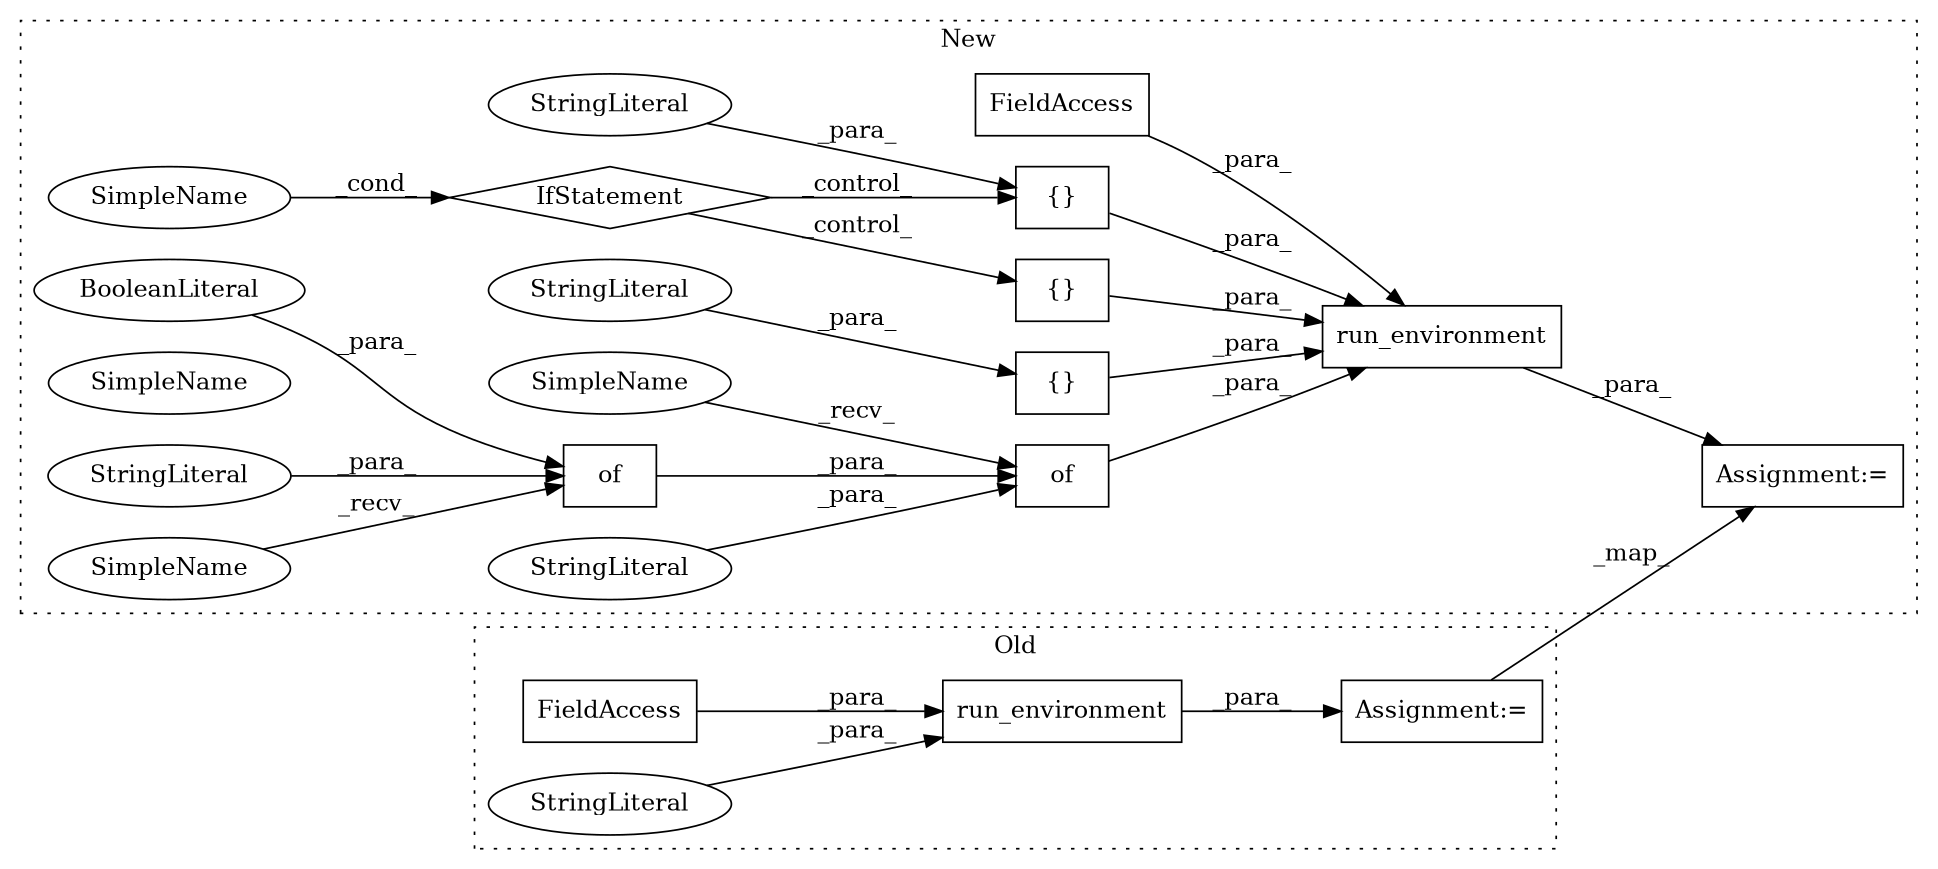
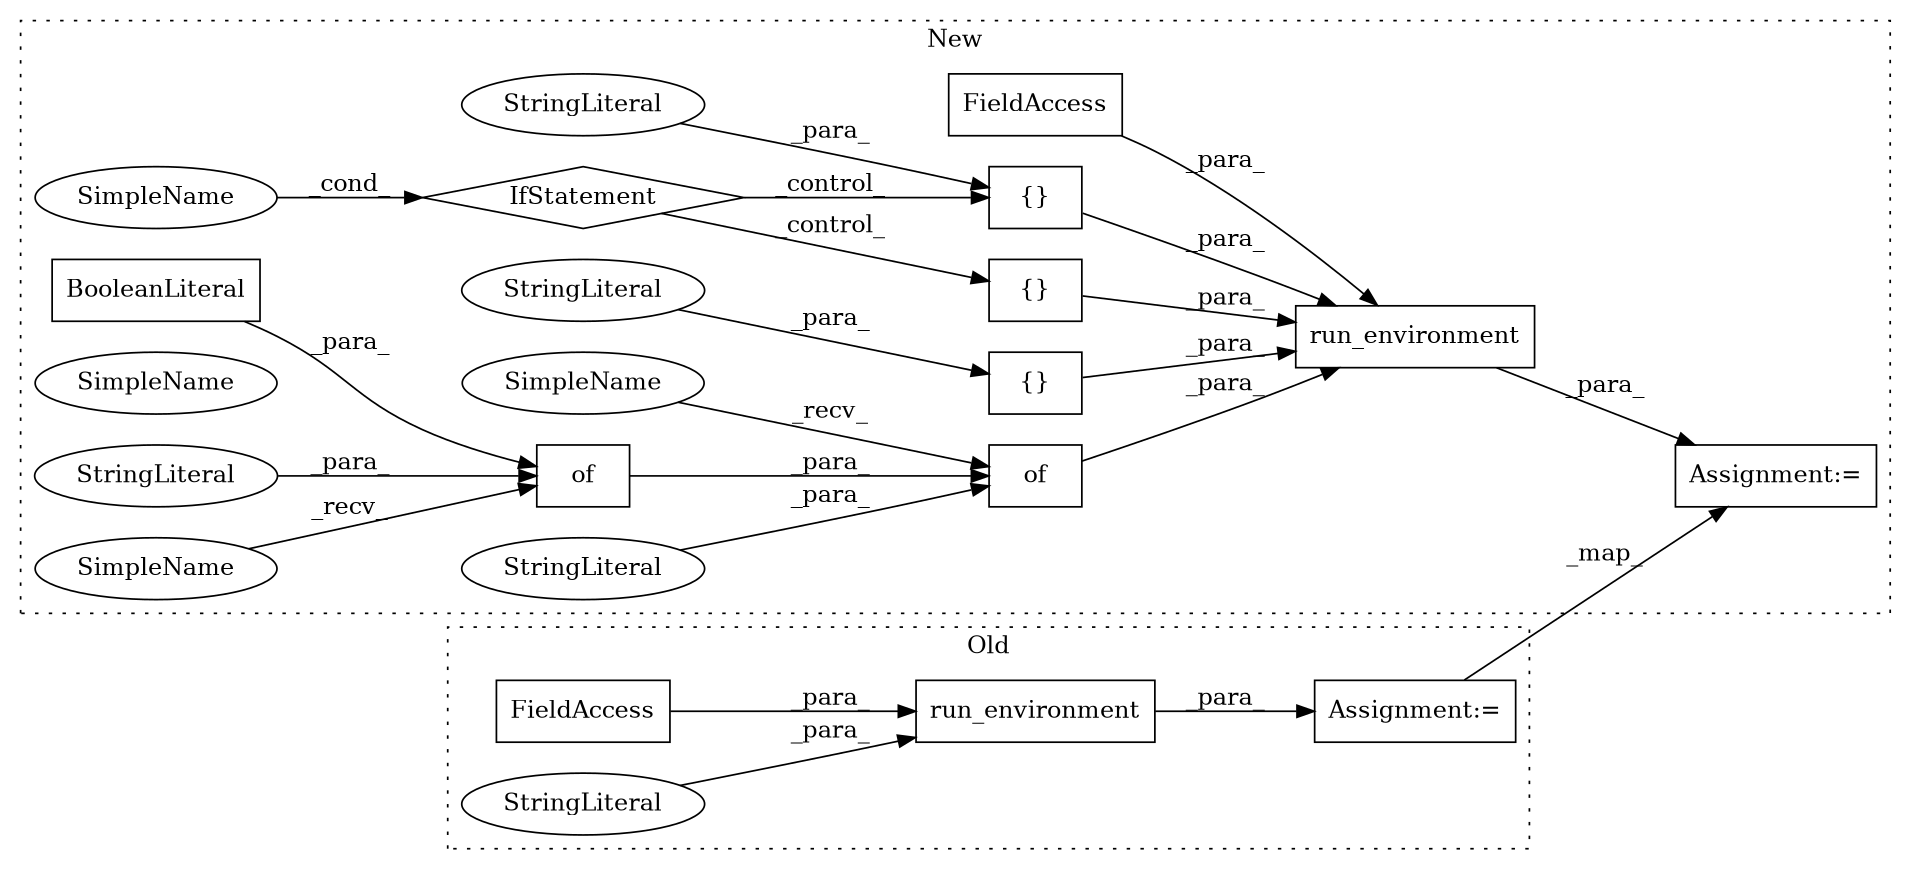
(169, 290) -> (156, 290)
